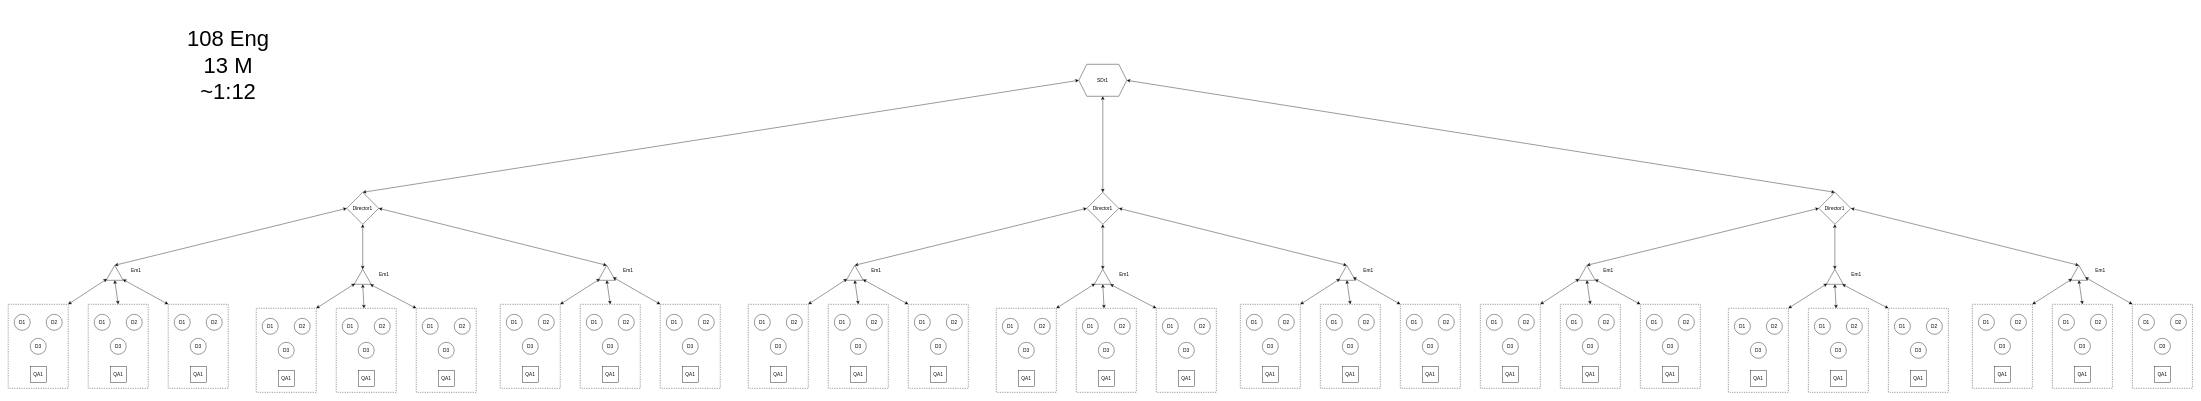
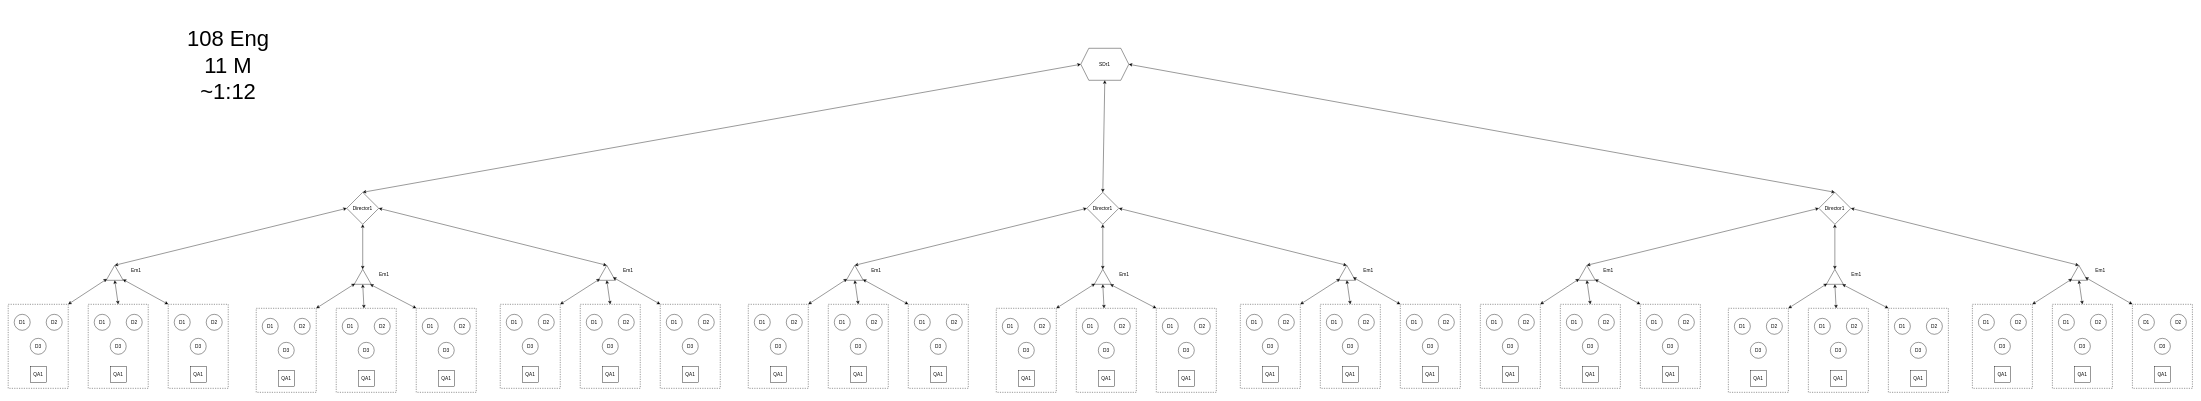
(228, 68) -> (228, 68)
(1103, 80) -> (1105, 64)
